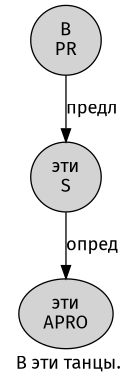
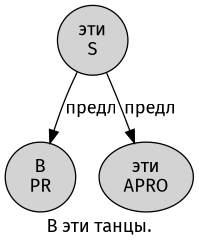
(66, 102) -> (64, 101)
(92, 245) -> (150, 109)
